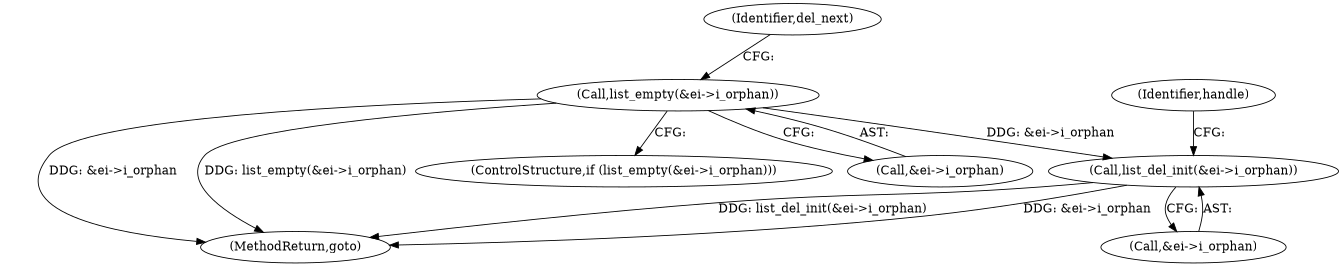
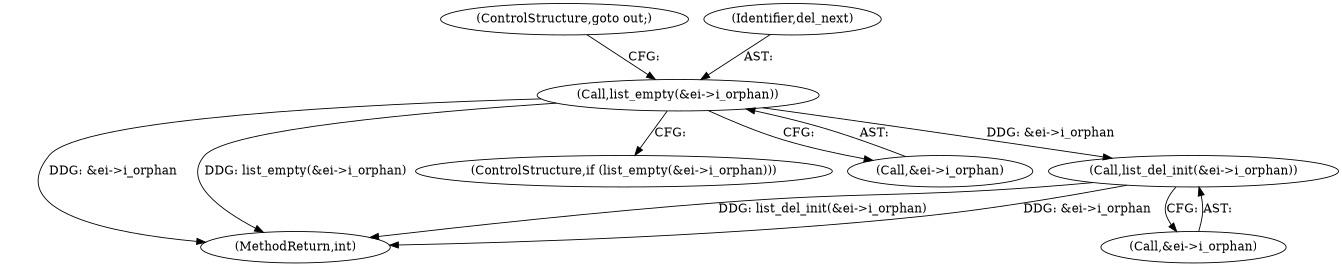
none -> (565, 19)
(761, 57) -> (761, 57)
(1194, 95) -> none
(295, 247) -> (295, 247)
